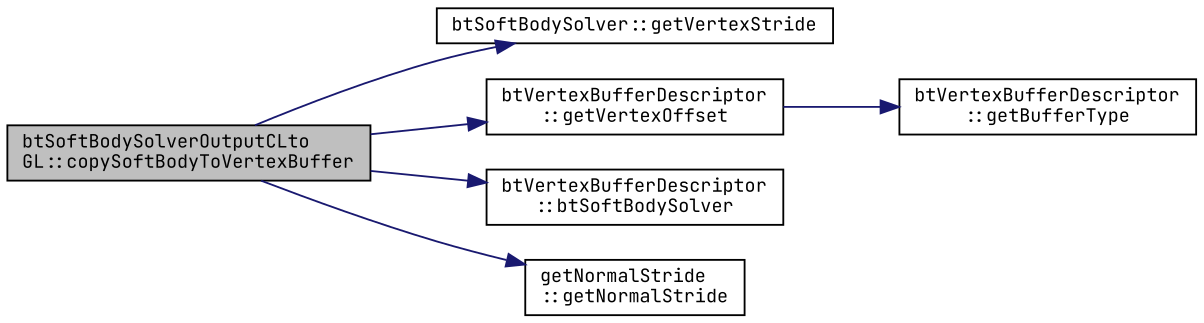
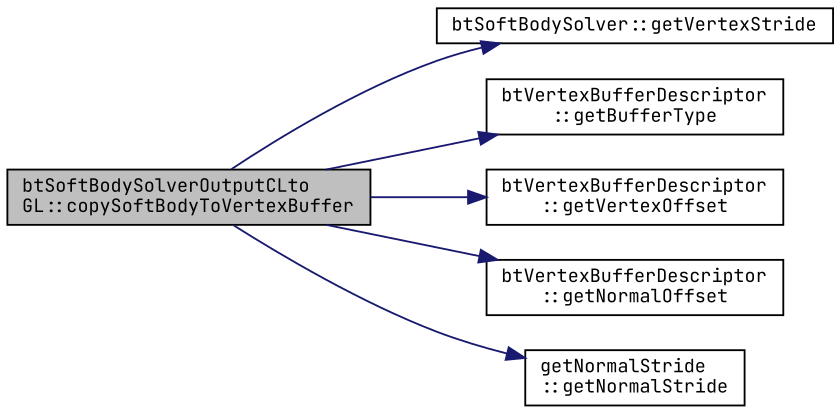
(832, 107) -> (403, 154)
(635, 197) -> (635, 288)
